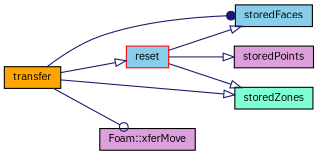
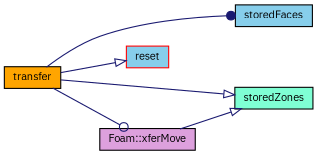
(200, 40) -> none
(274, 57) -> none
(200, 74) -> (205, 121)
